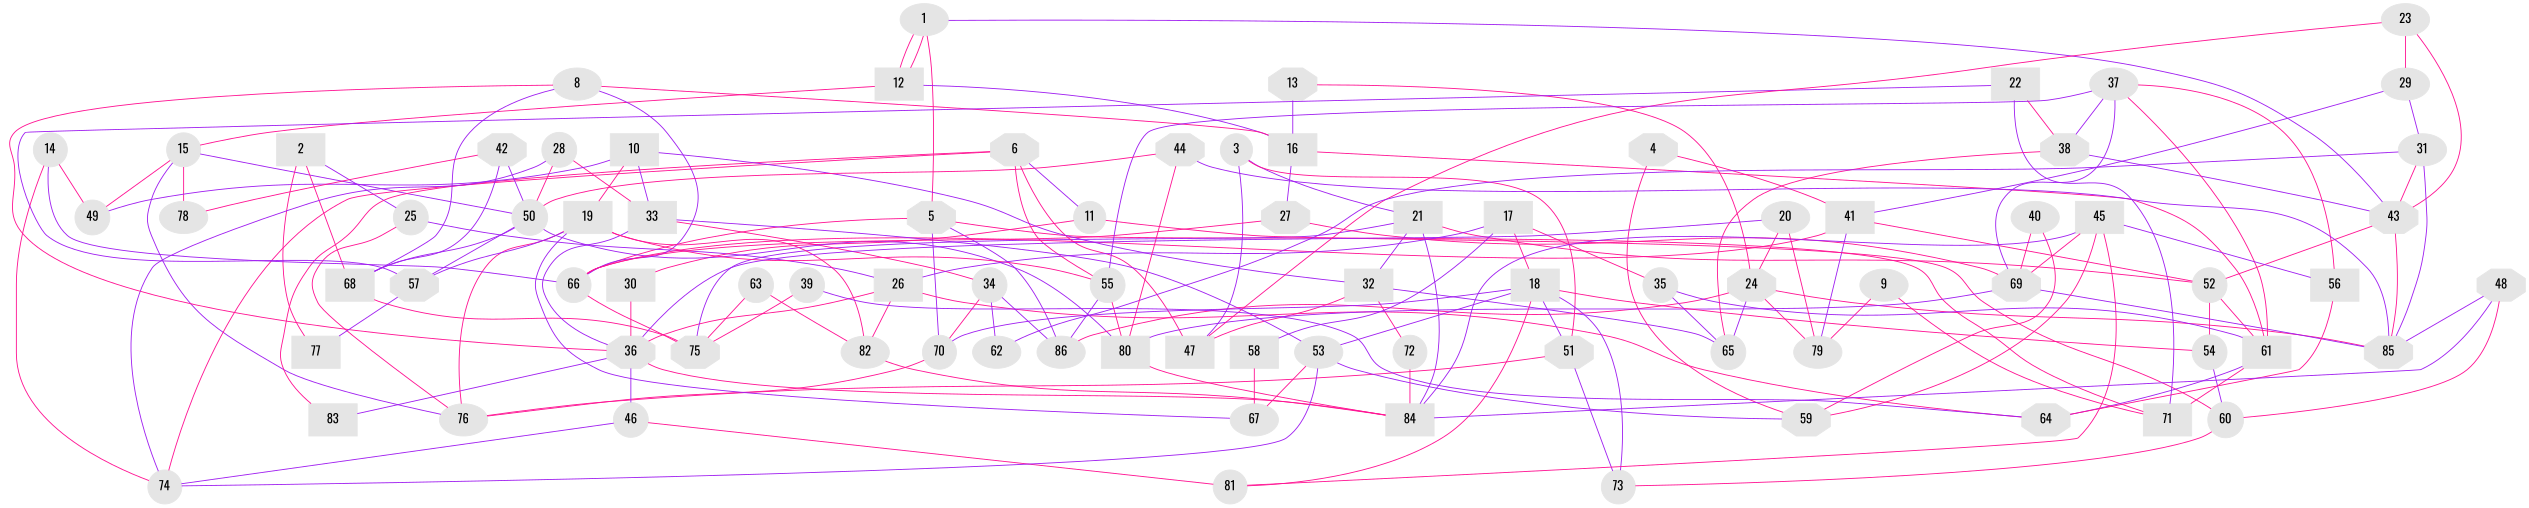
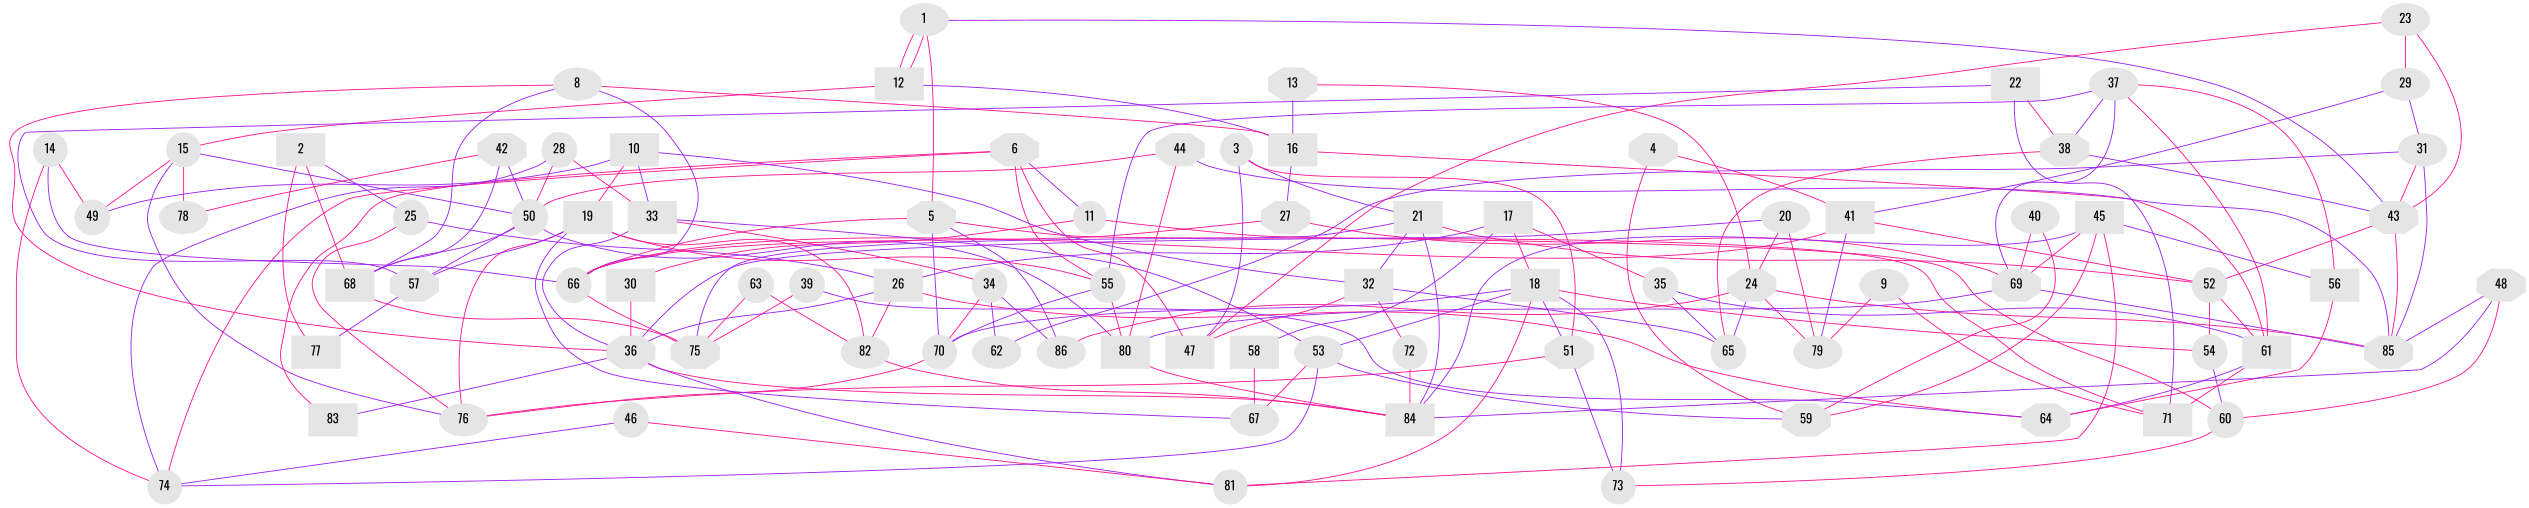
(749, 315) -> (749, 315)
(1081, 323) -> (1010, 316)
(631, 385) -> (927, 440)
